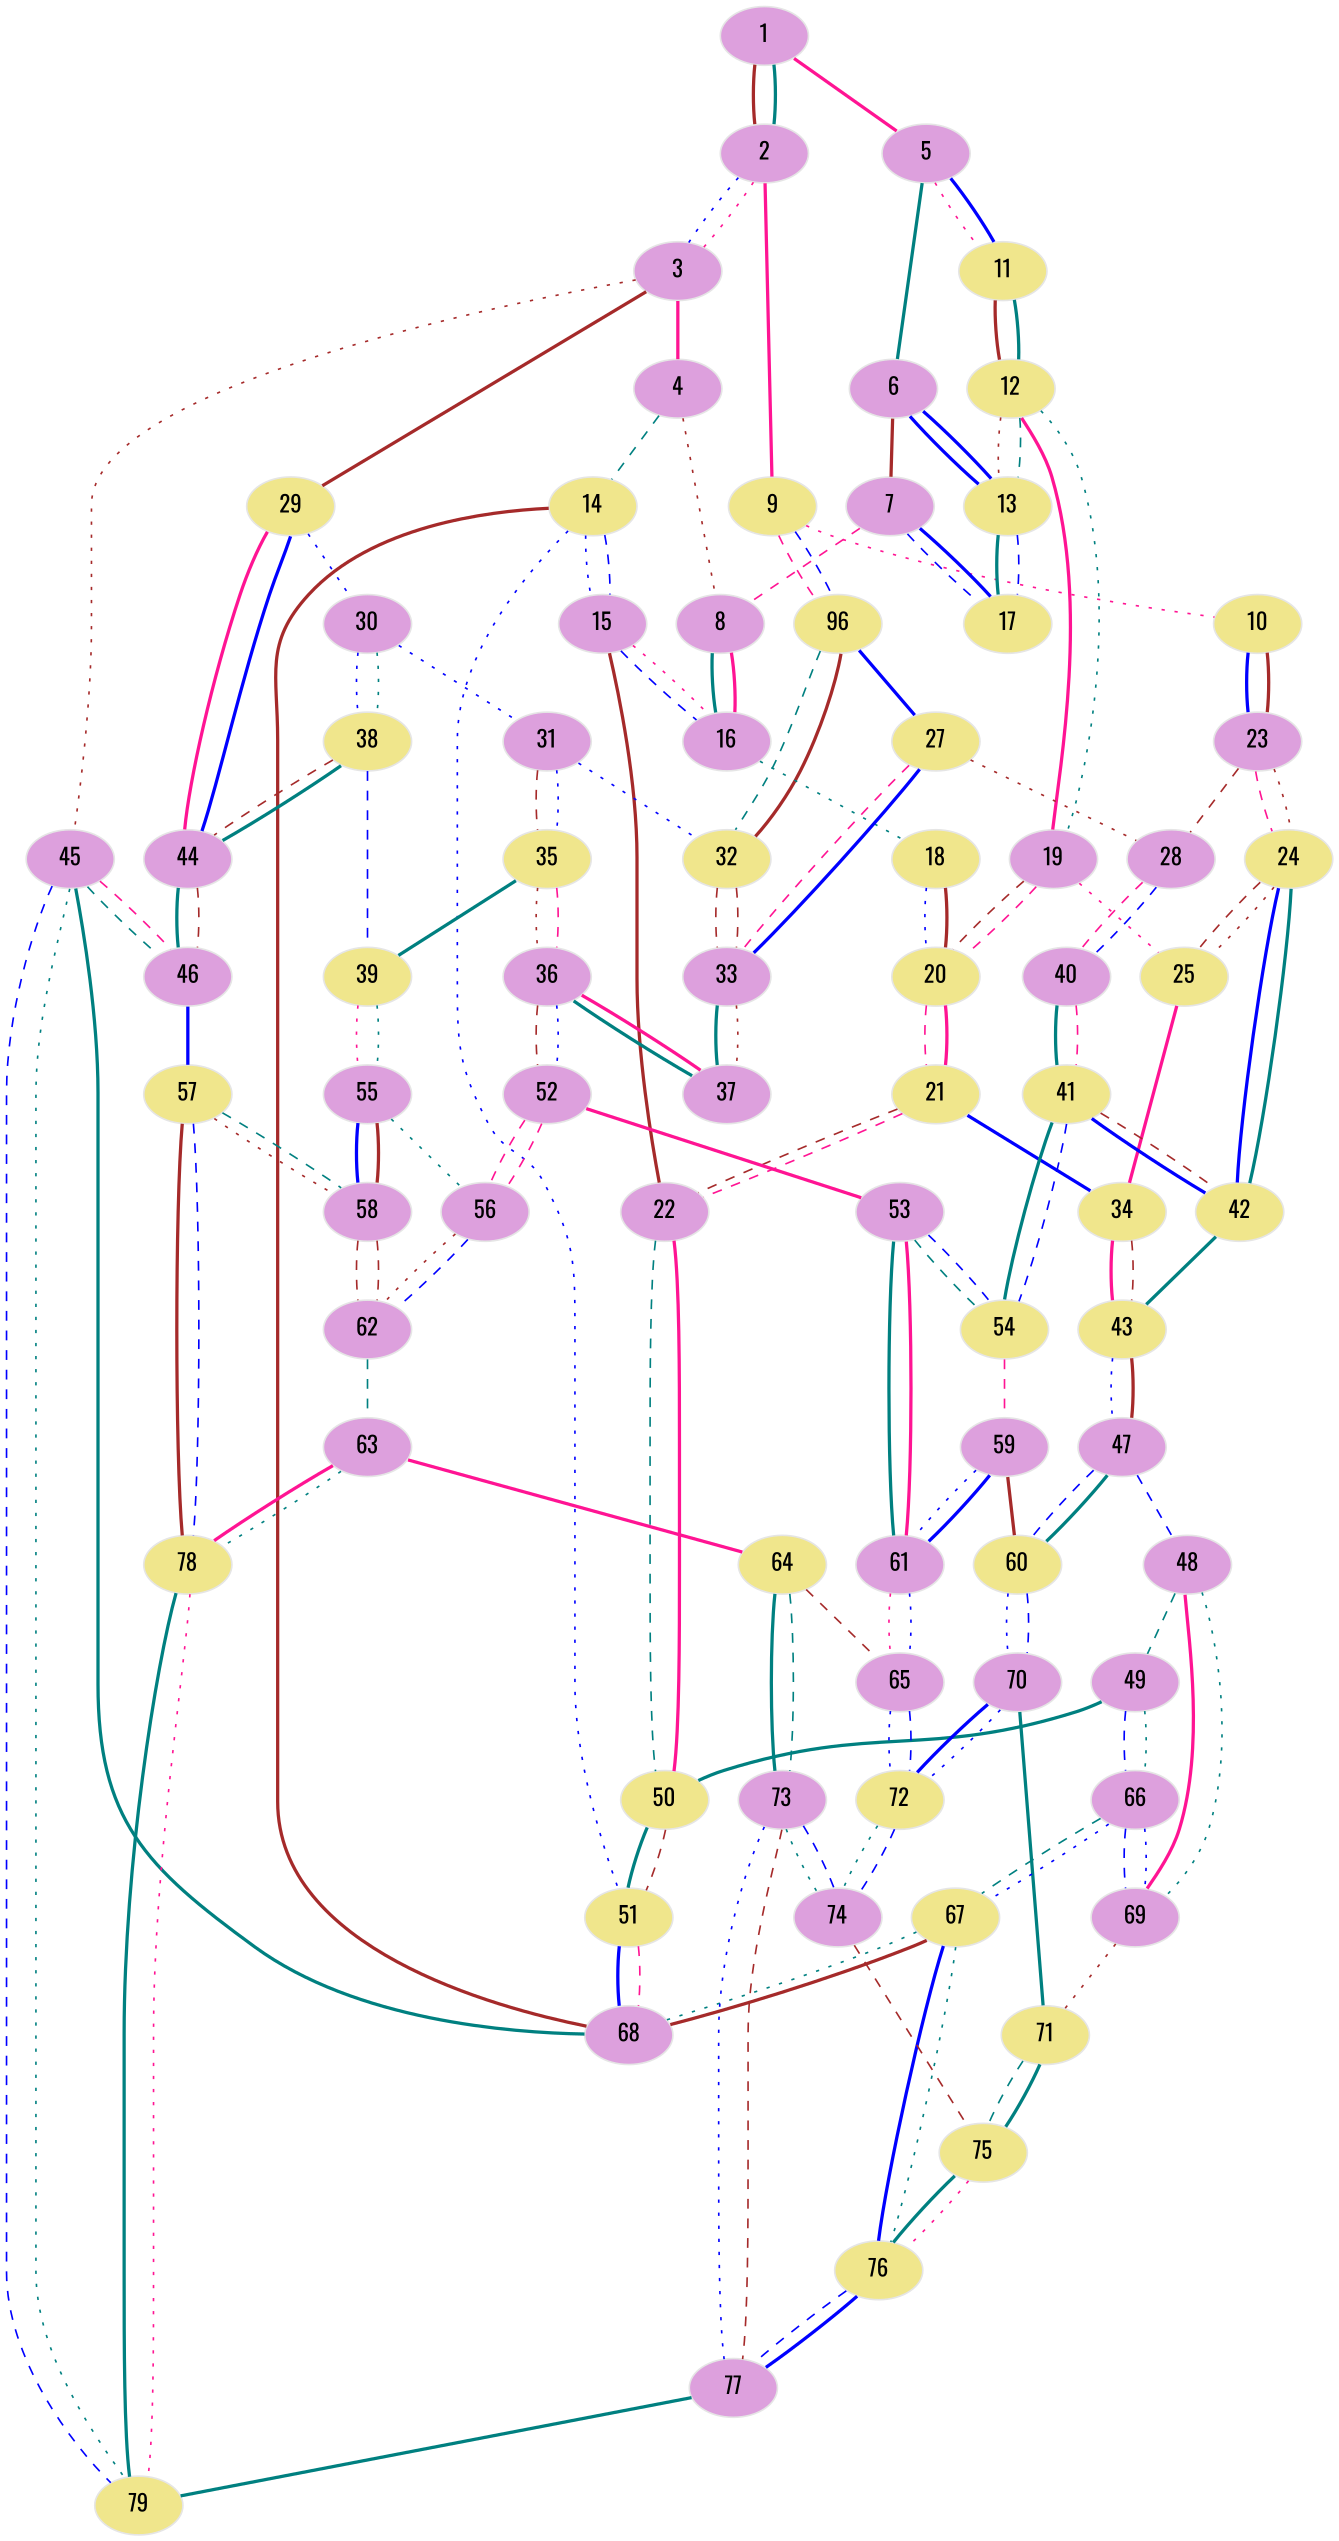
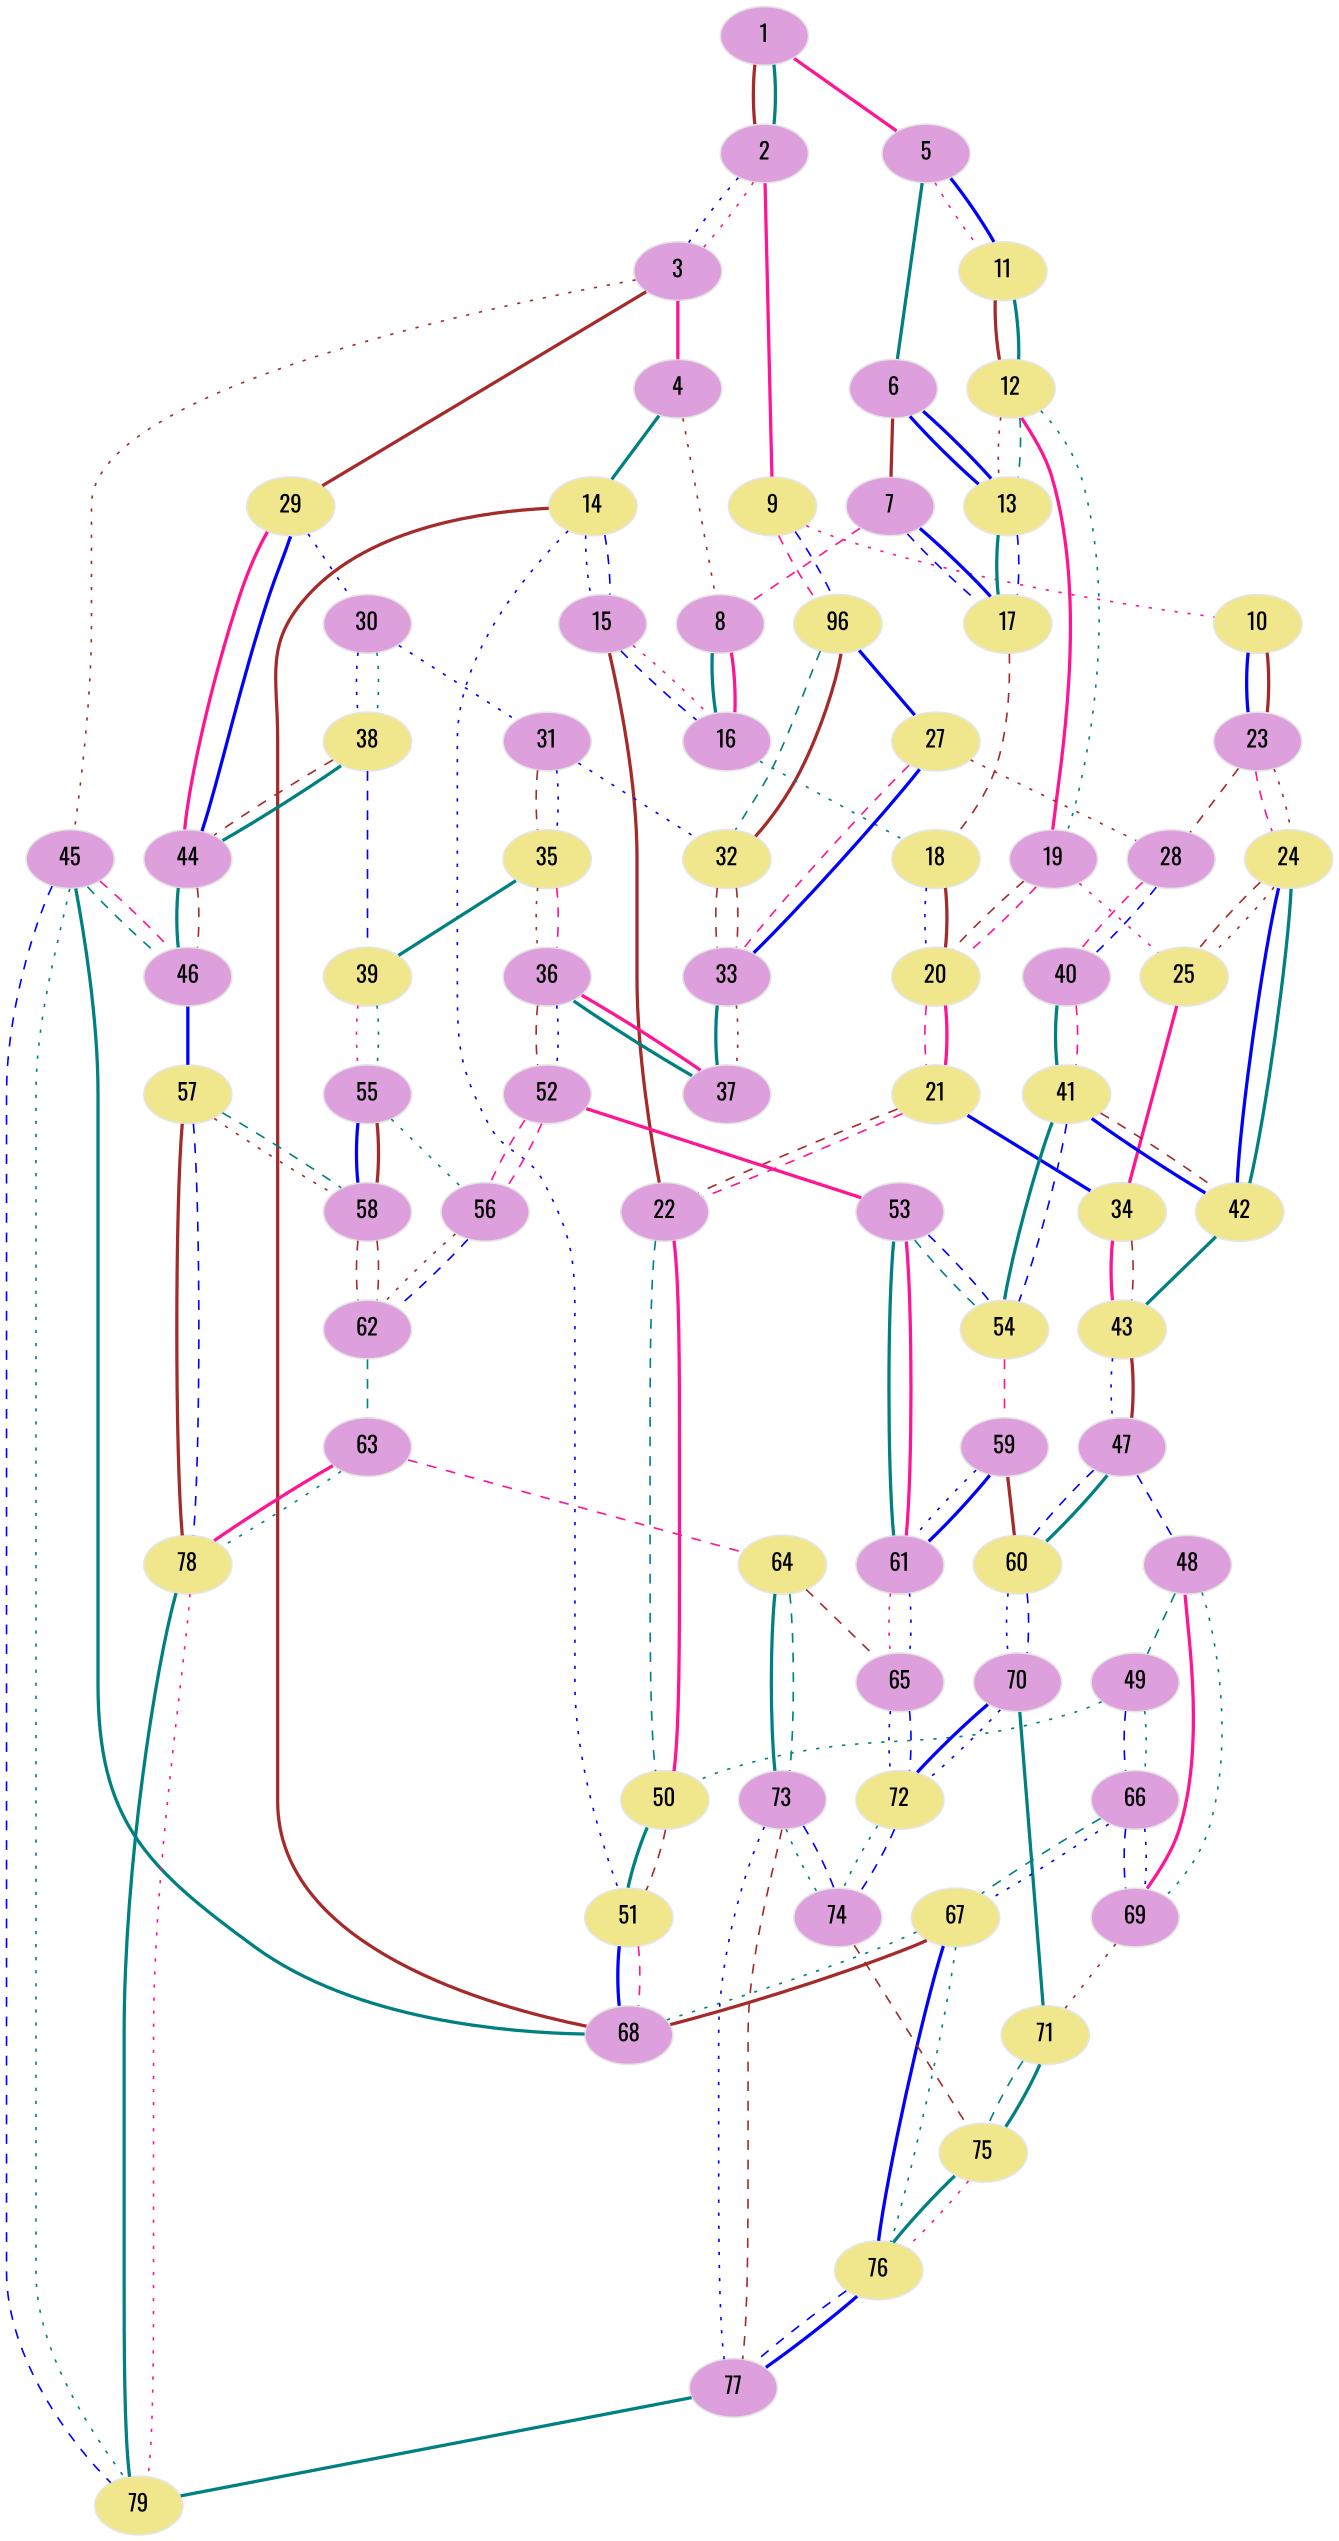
(635, 448) -> (635, 448)
none -> (1001, 749)
(558, 1501) -> (558, 1501)
(900, 1741) -> (900, 1741)
